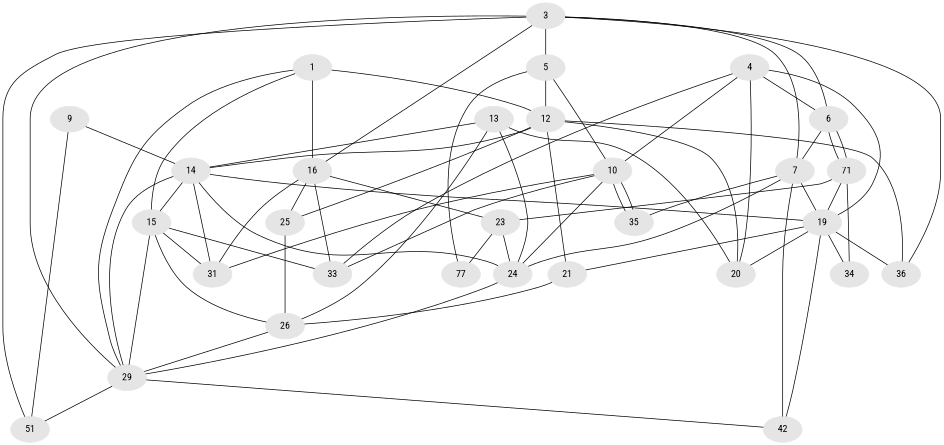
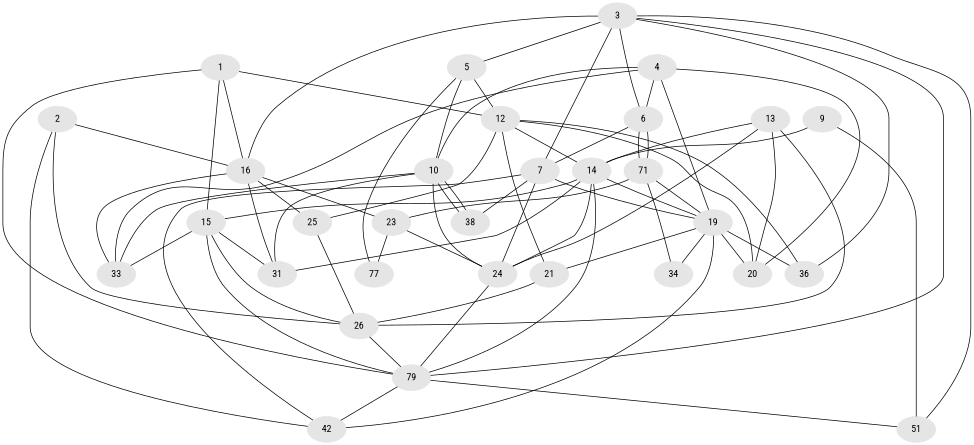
none -> (57, 119)
(634, 223) -> (470, 223)
(127, 378) -> (411, 378)
